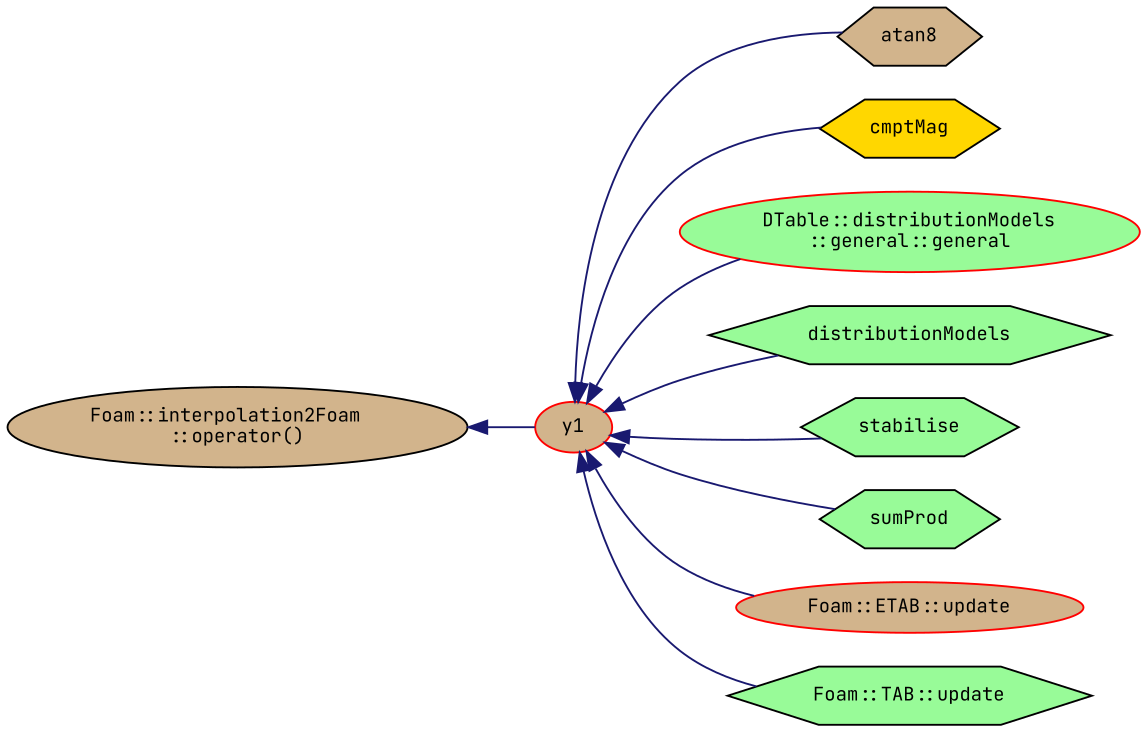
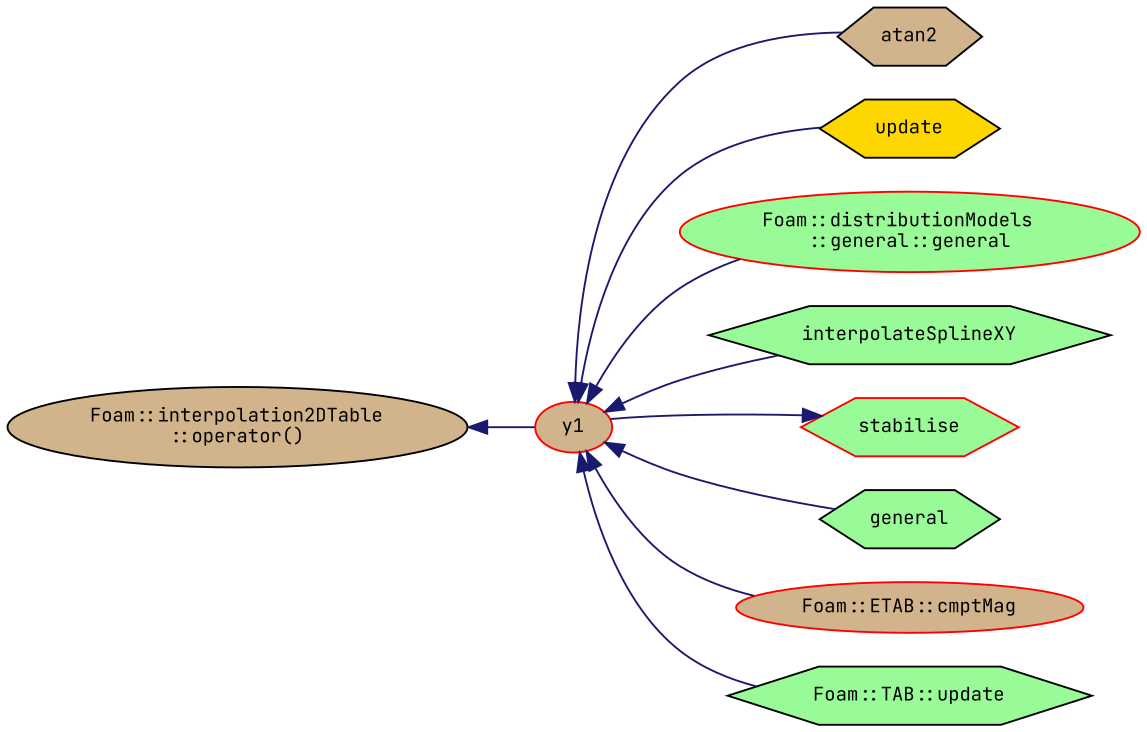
(910, 37) -> (910, 37)
(910, 129) -> (910, 129)
(910, 232) -> (910, 232)
(910, 335) -> (910, 335)
(238, 427) -> (238, 427)
(910, 427) -> (910, 427)
(726, 440) -> (706, 415)
(910, 519) -> (910, 519)
(910, 607) -> (910, 607)
